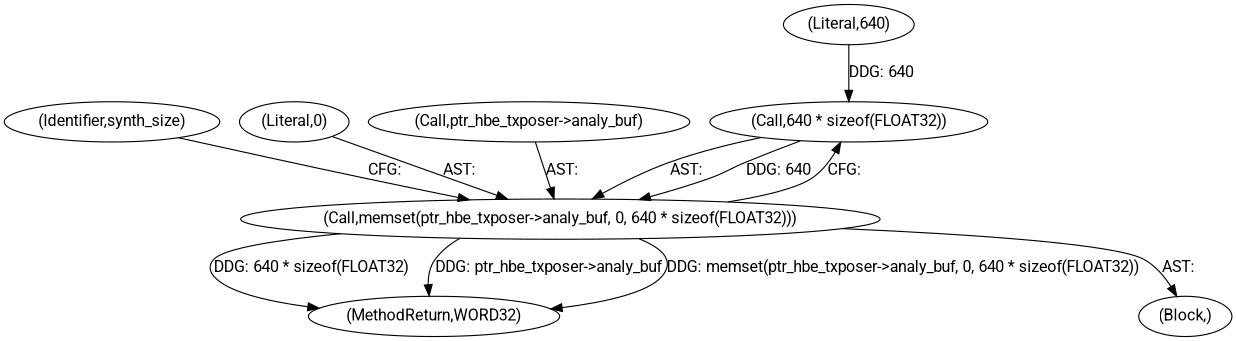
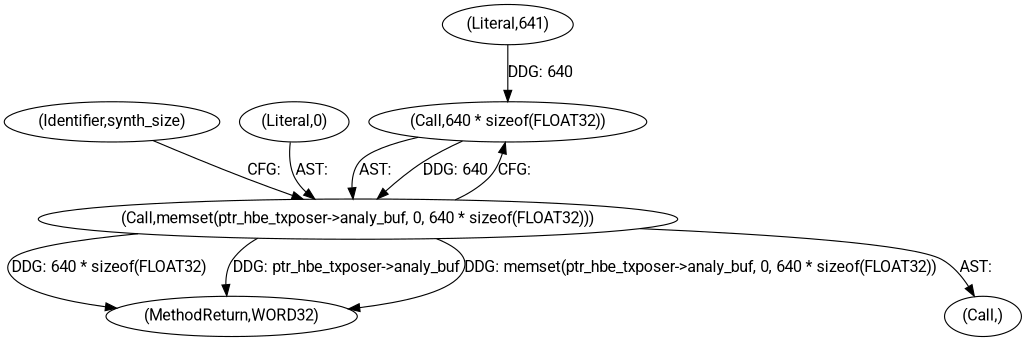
(849, 25) -> (508, 25)
(529, 122) -> none
(1185, 316) -> (983, 316)
